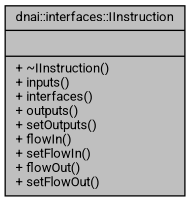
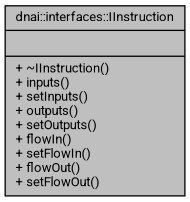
(55, 97) -> (52, 97)
